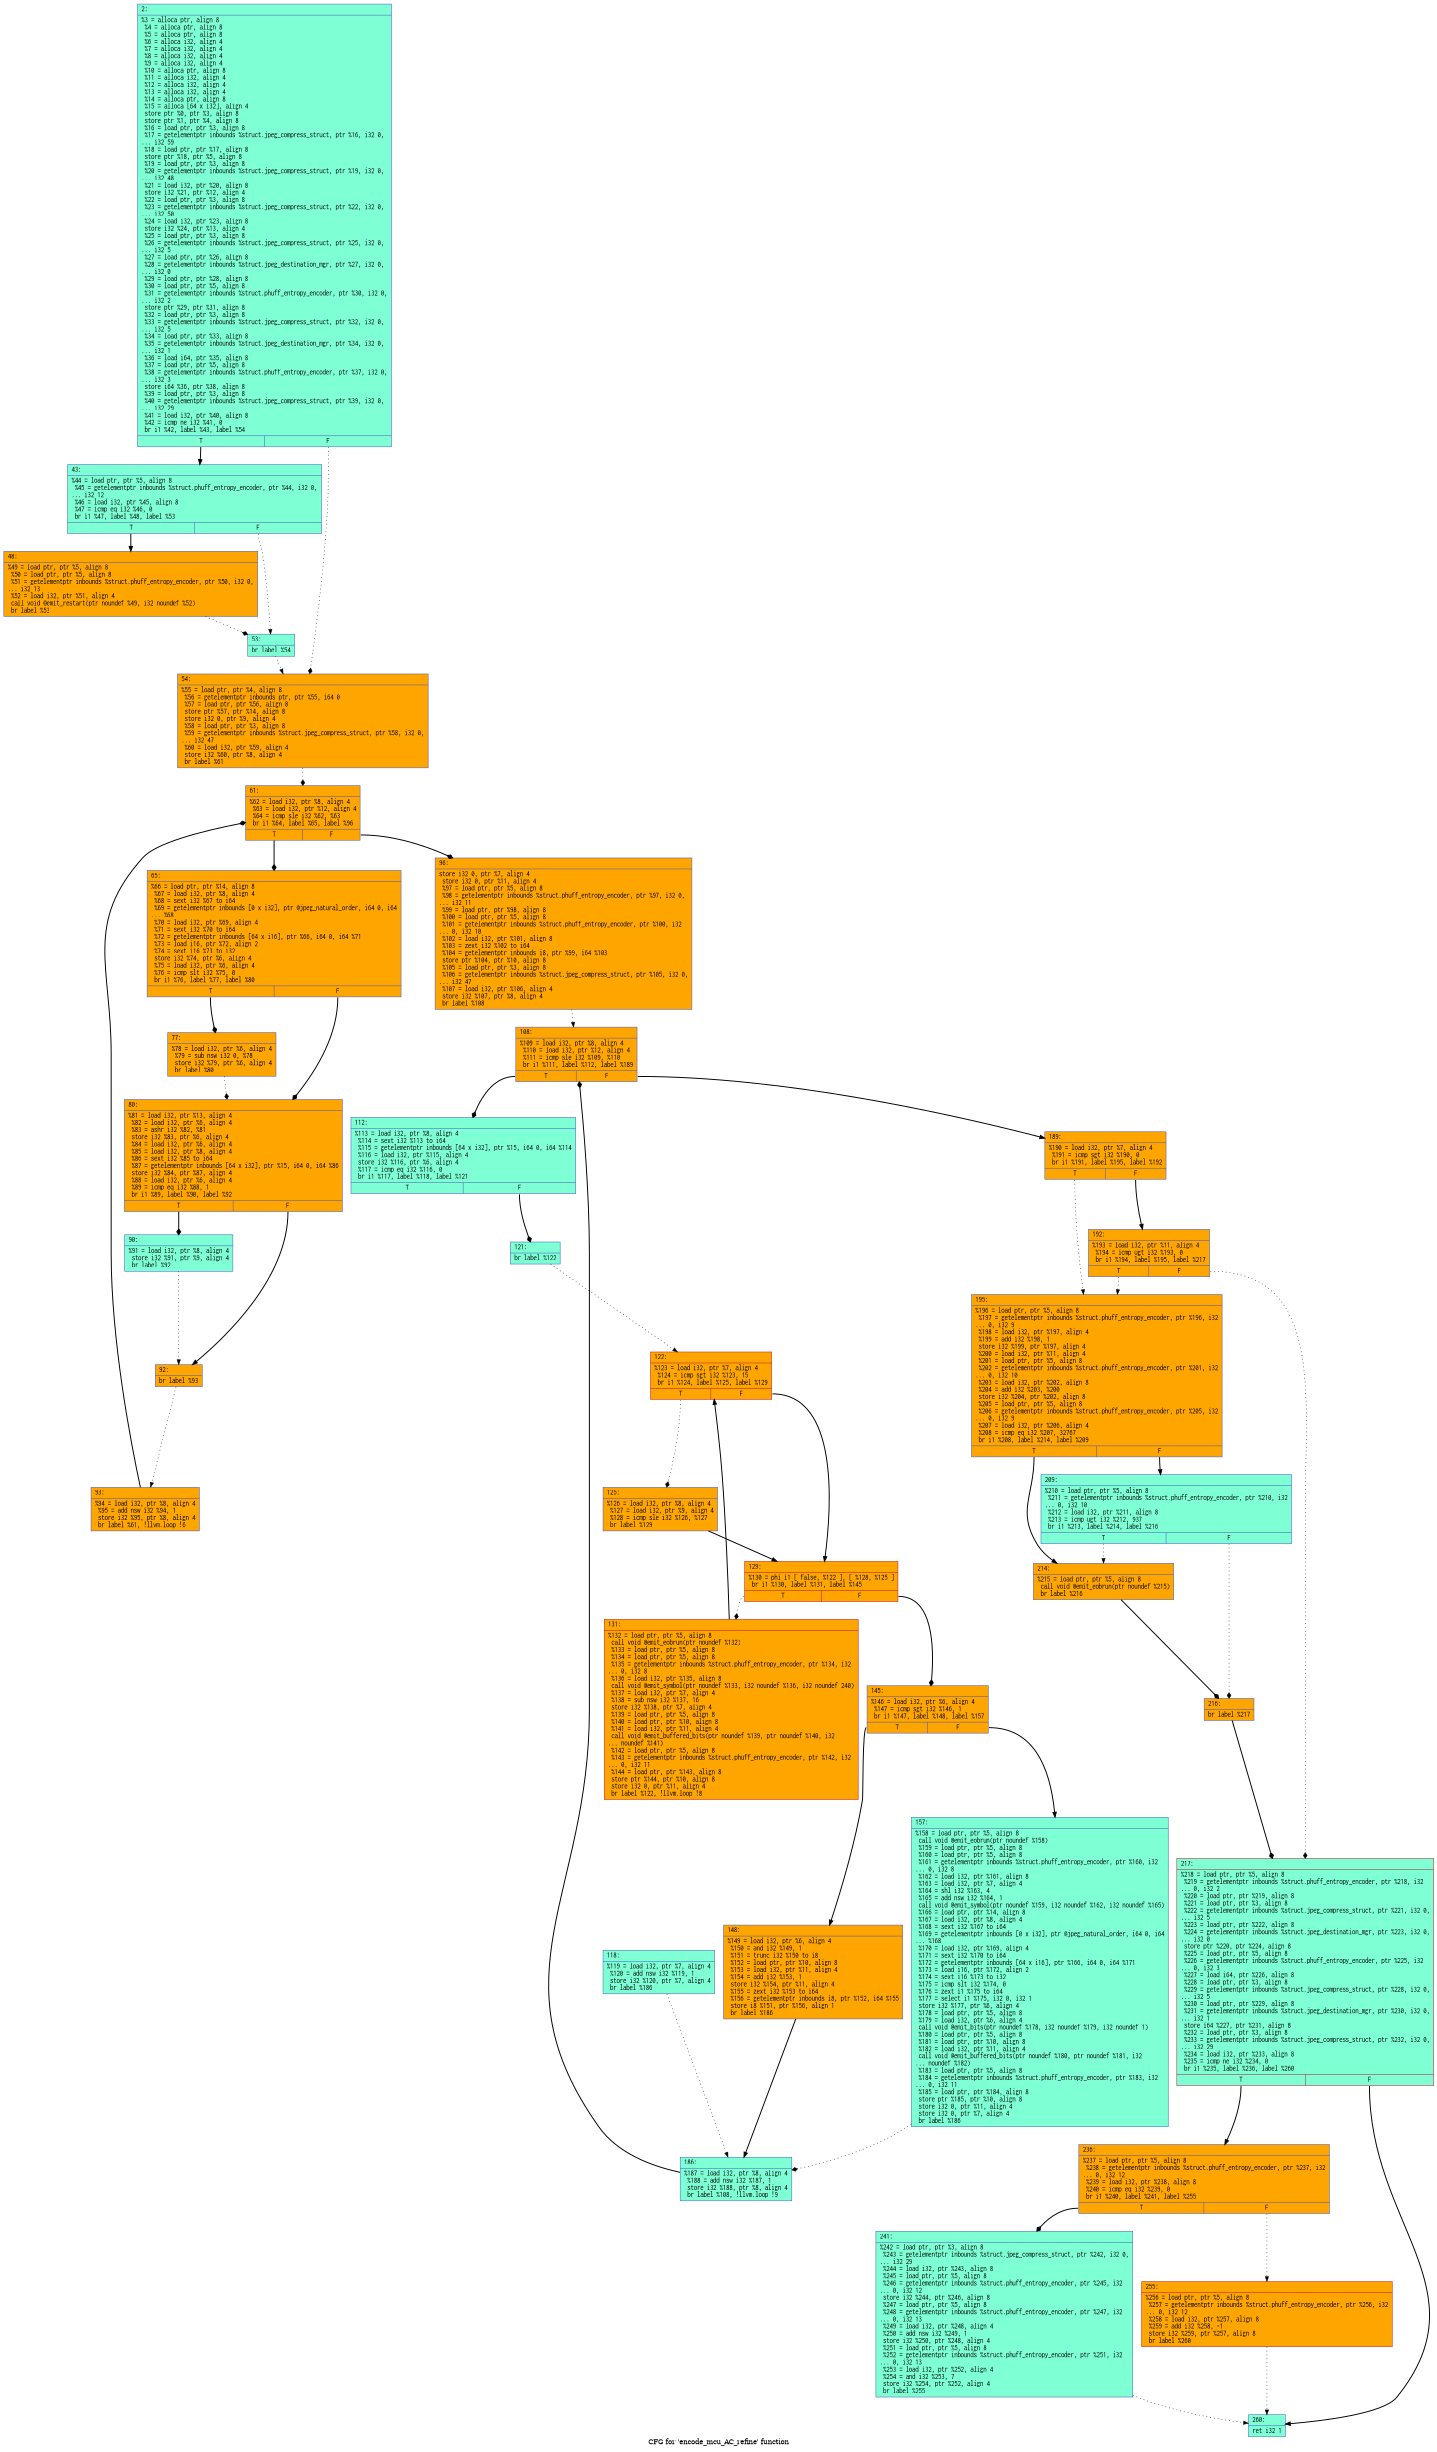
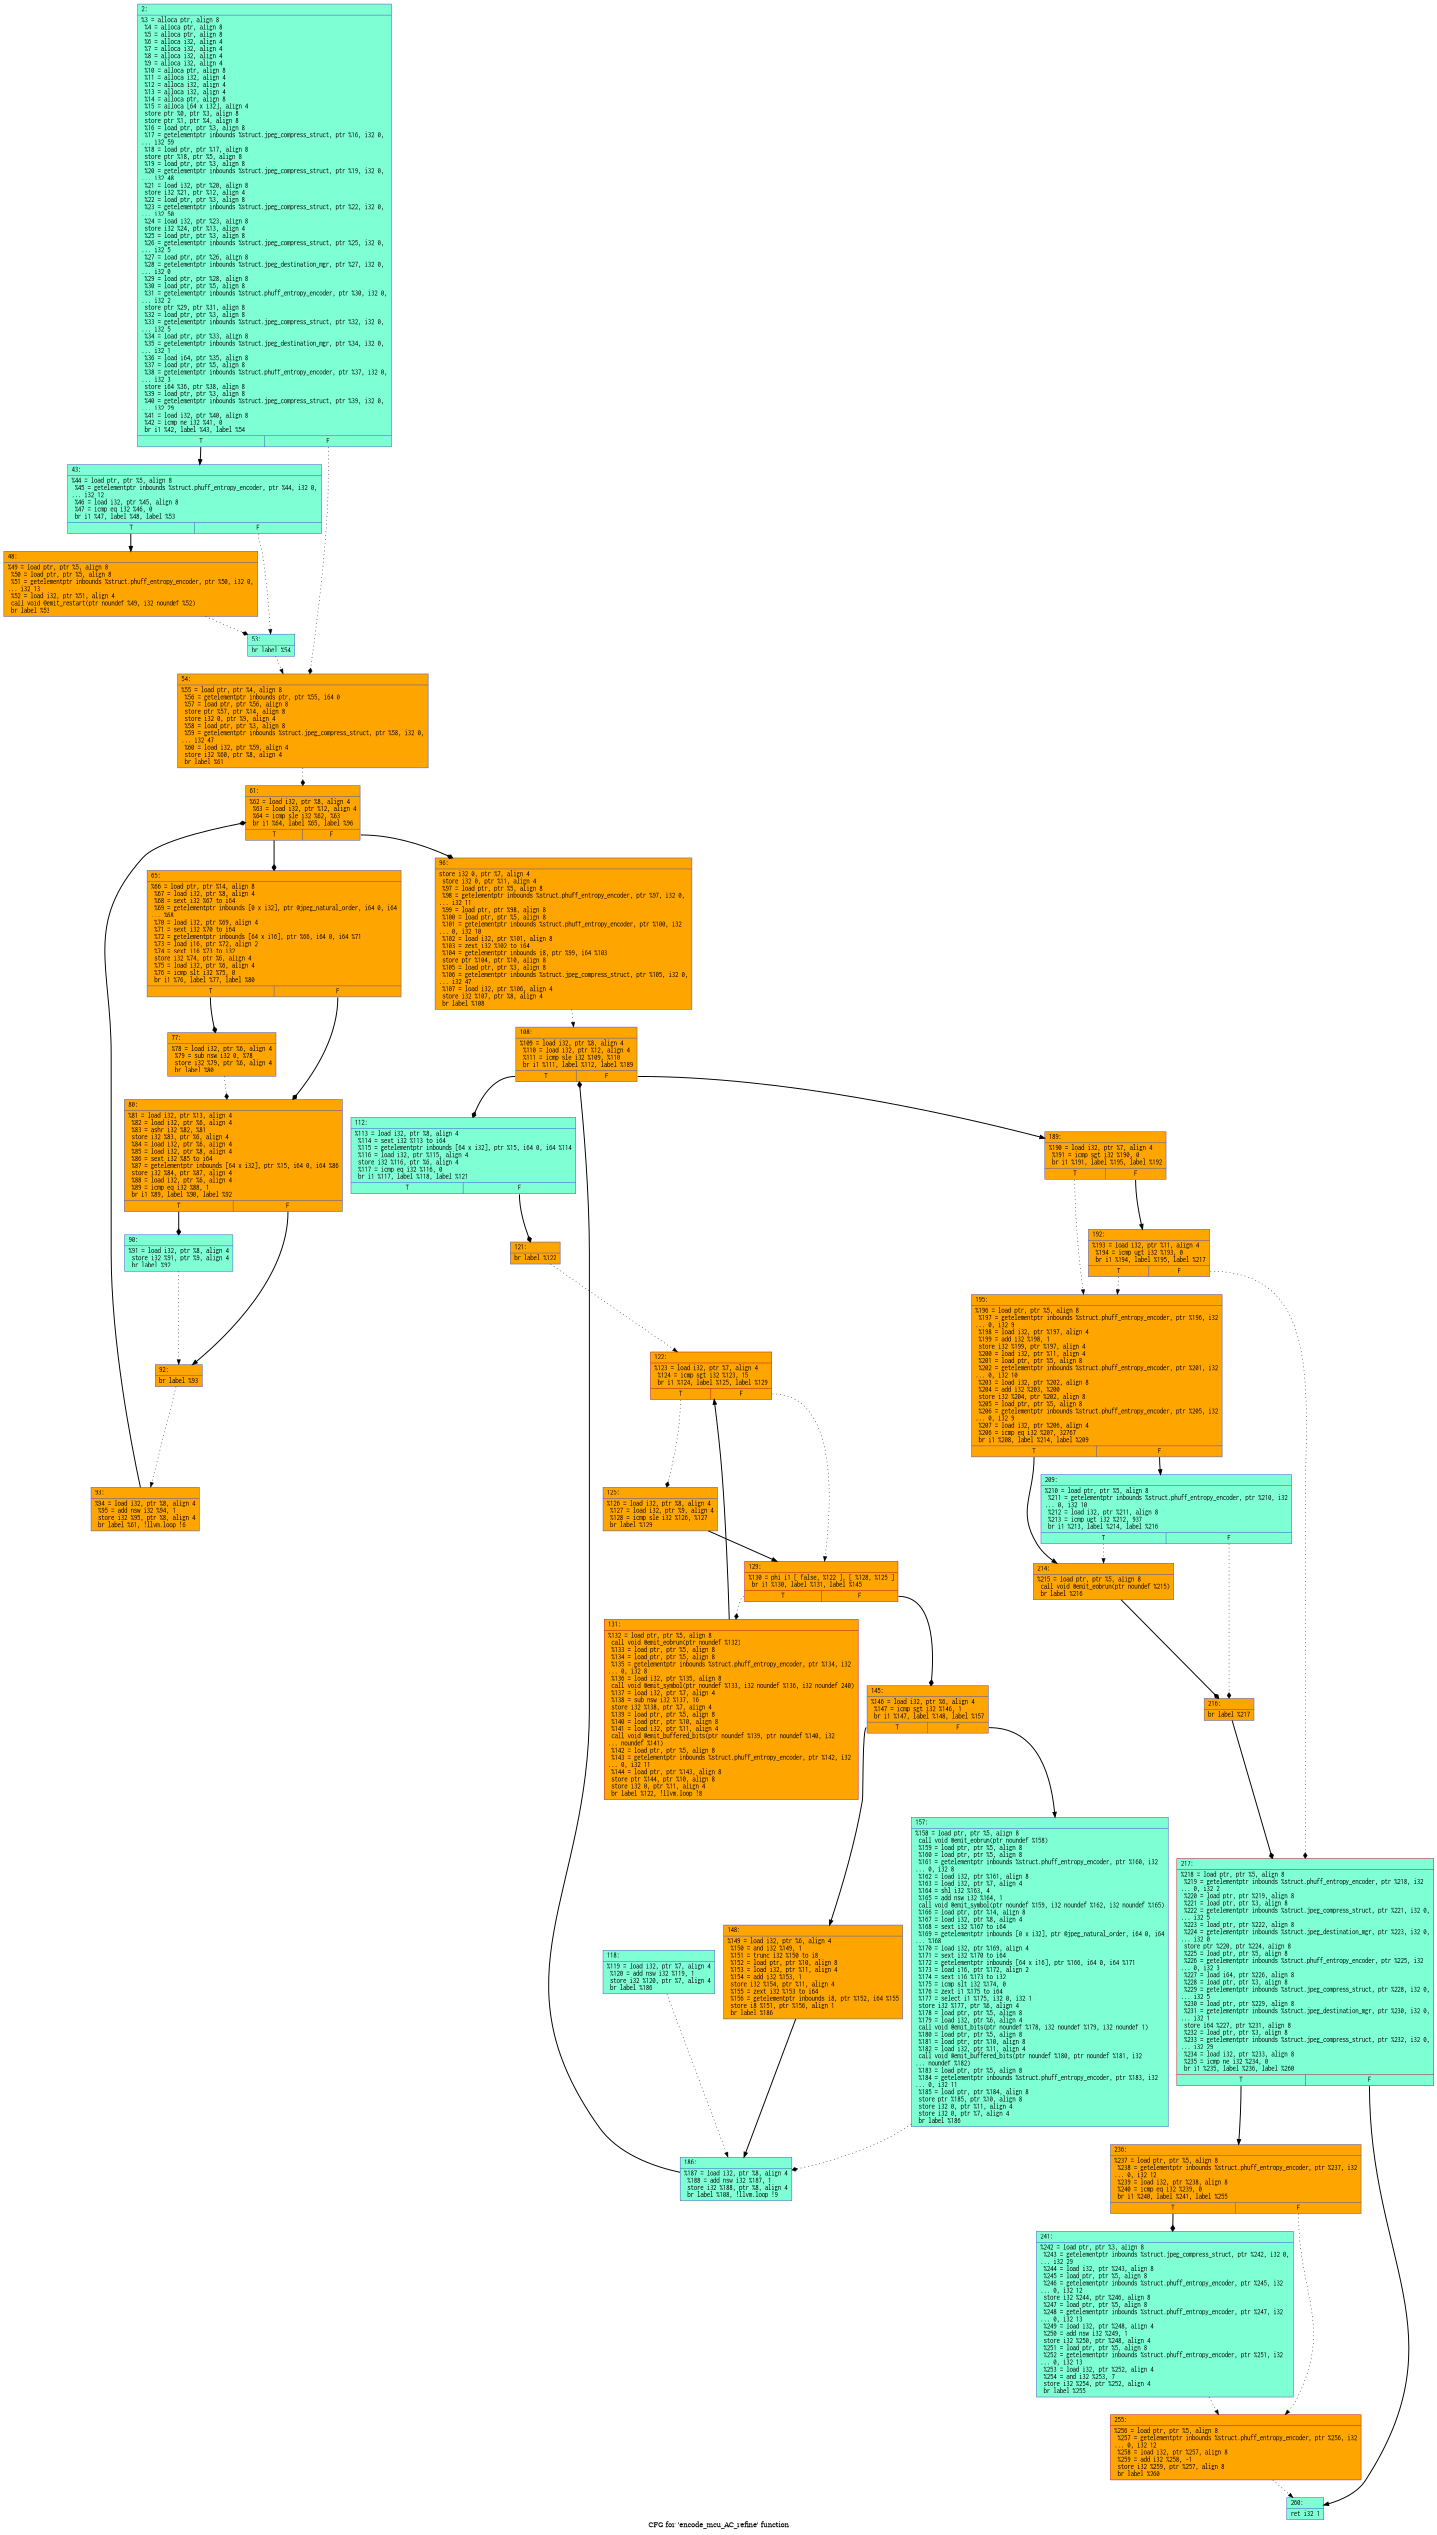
(535, 1253) -> (535, 1253)
(1026, 1433) -> (1026, 1433)
(827, 1461) -> (827, 1461)
(1187, 2412) -> (1213, 2404)
